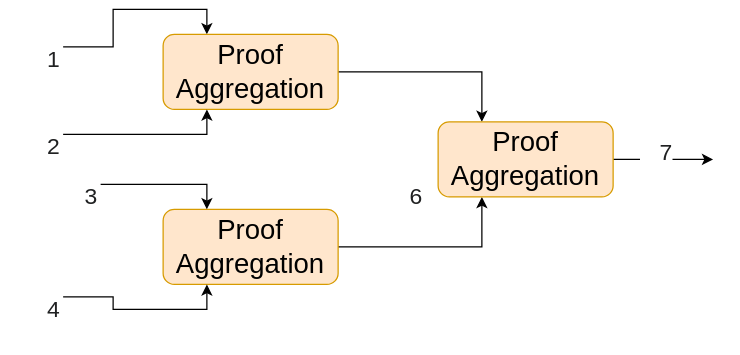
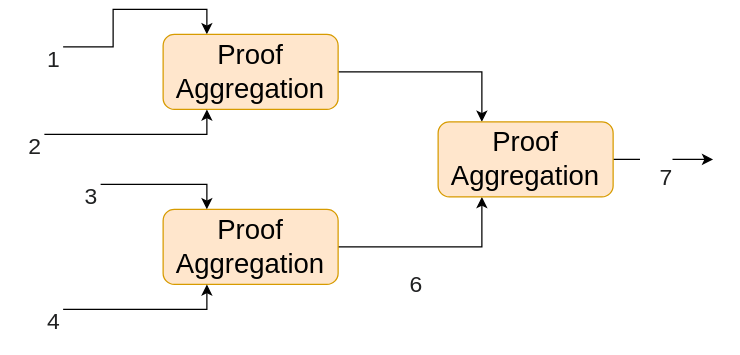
(44, 134) -> (26, 134)
(657, 141) -> (657, 166)
(407, 184) -> (407, 272)
(44, 297) -> (44, 309)
